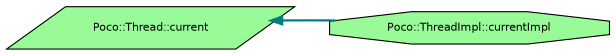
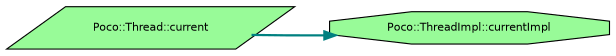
(309, 20) -> (288, 35)
